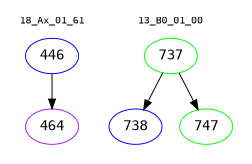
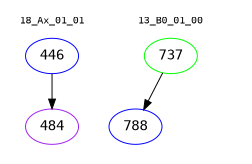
(53, 21) -> (53, 21)
(52, 127) -> (52, 127)
(136, 127) -> (136, 127)
(206, 127) -> none
